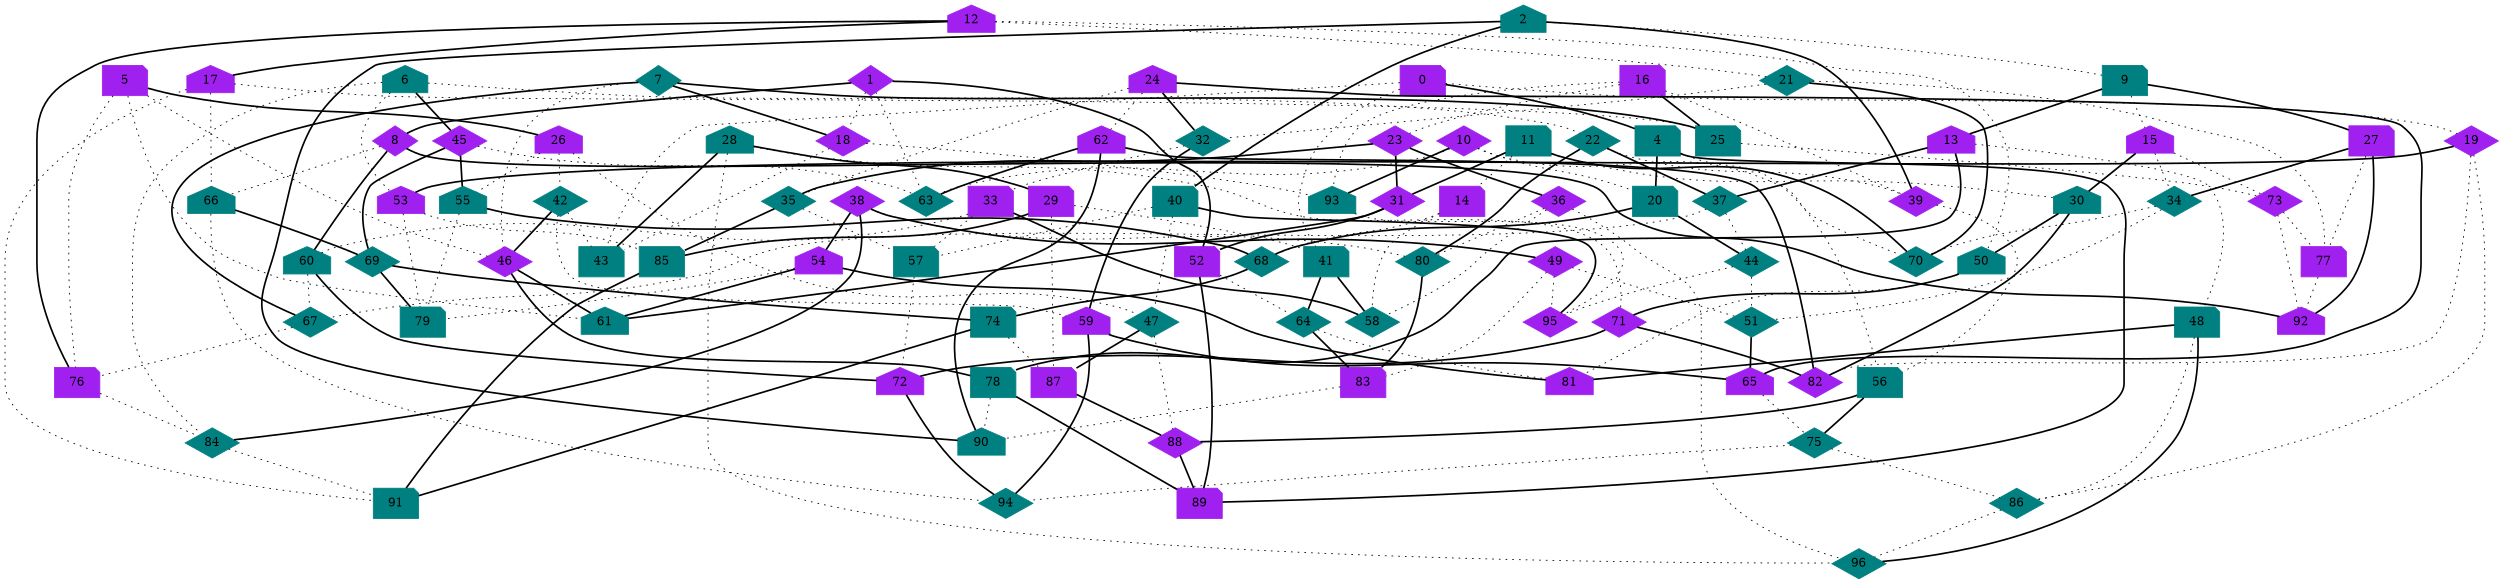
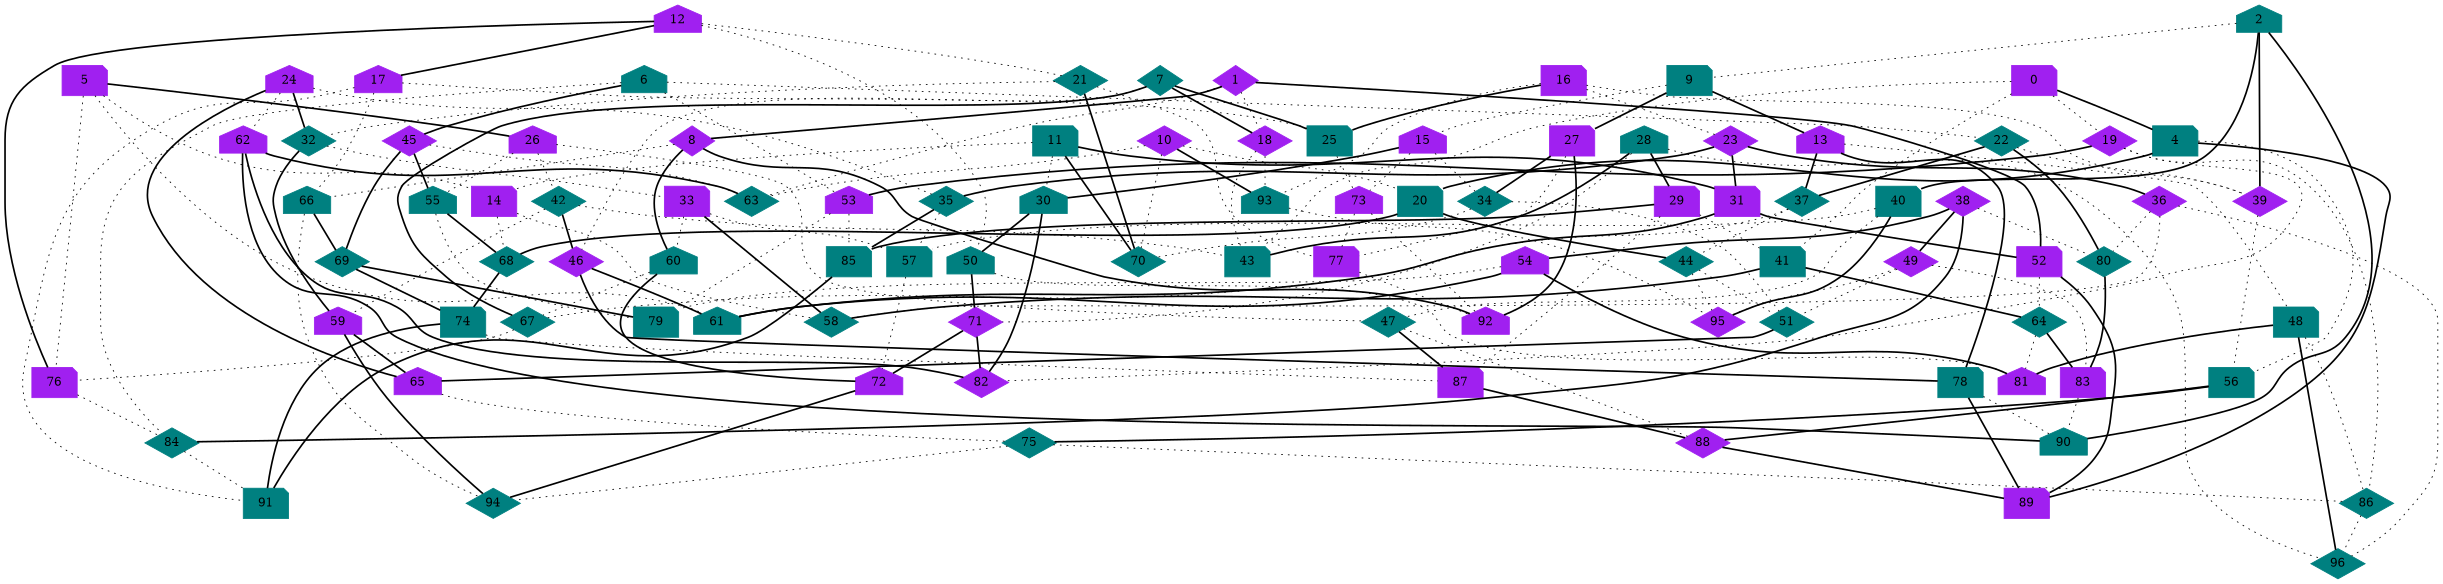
(312, 189) -> (270, 170)
(1398, 201) -> (1737, 201)
(2275, 201) -> (1359, 201)
